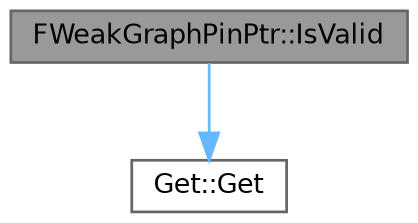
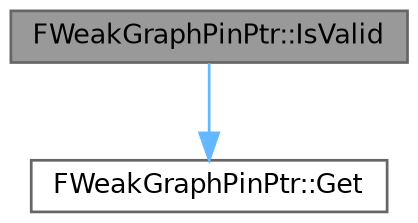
(209, 186) -> (209, 186)
